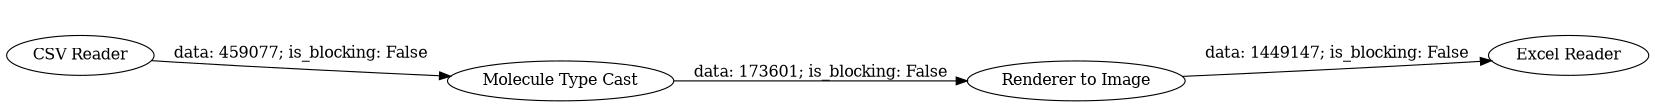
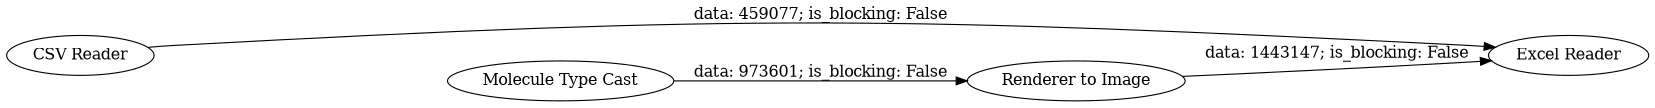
(1337, 54) -> (1337, 54)
(295, 69) -> (816, 23)
(821, 73) -> (821, 73)
